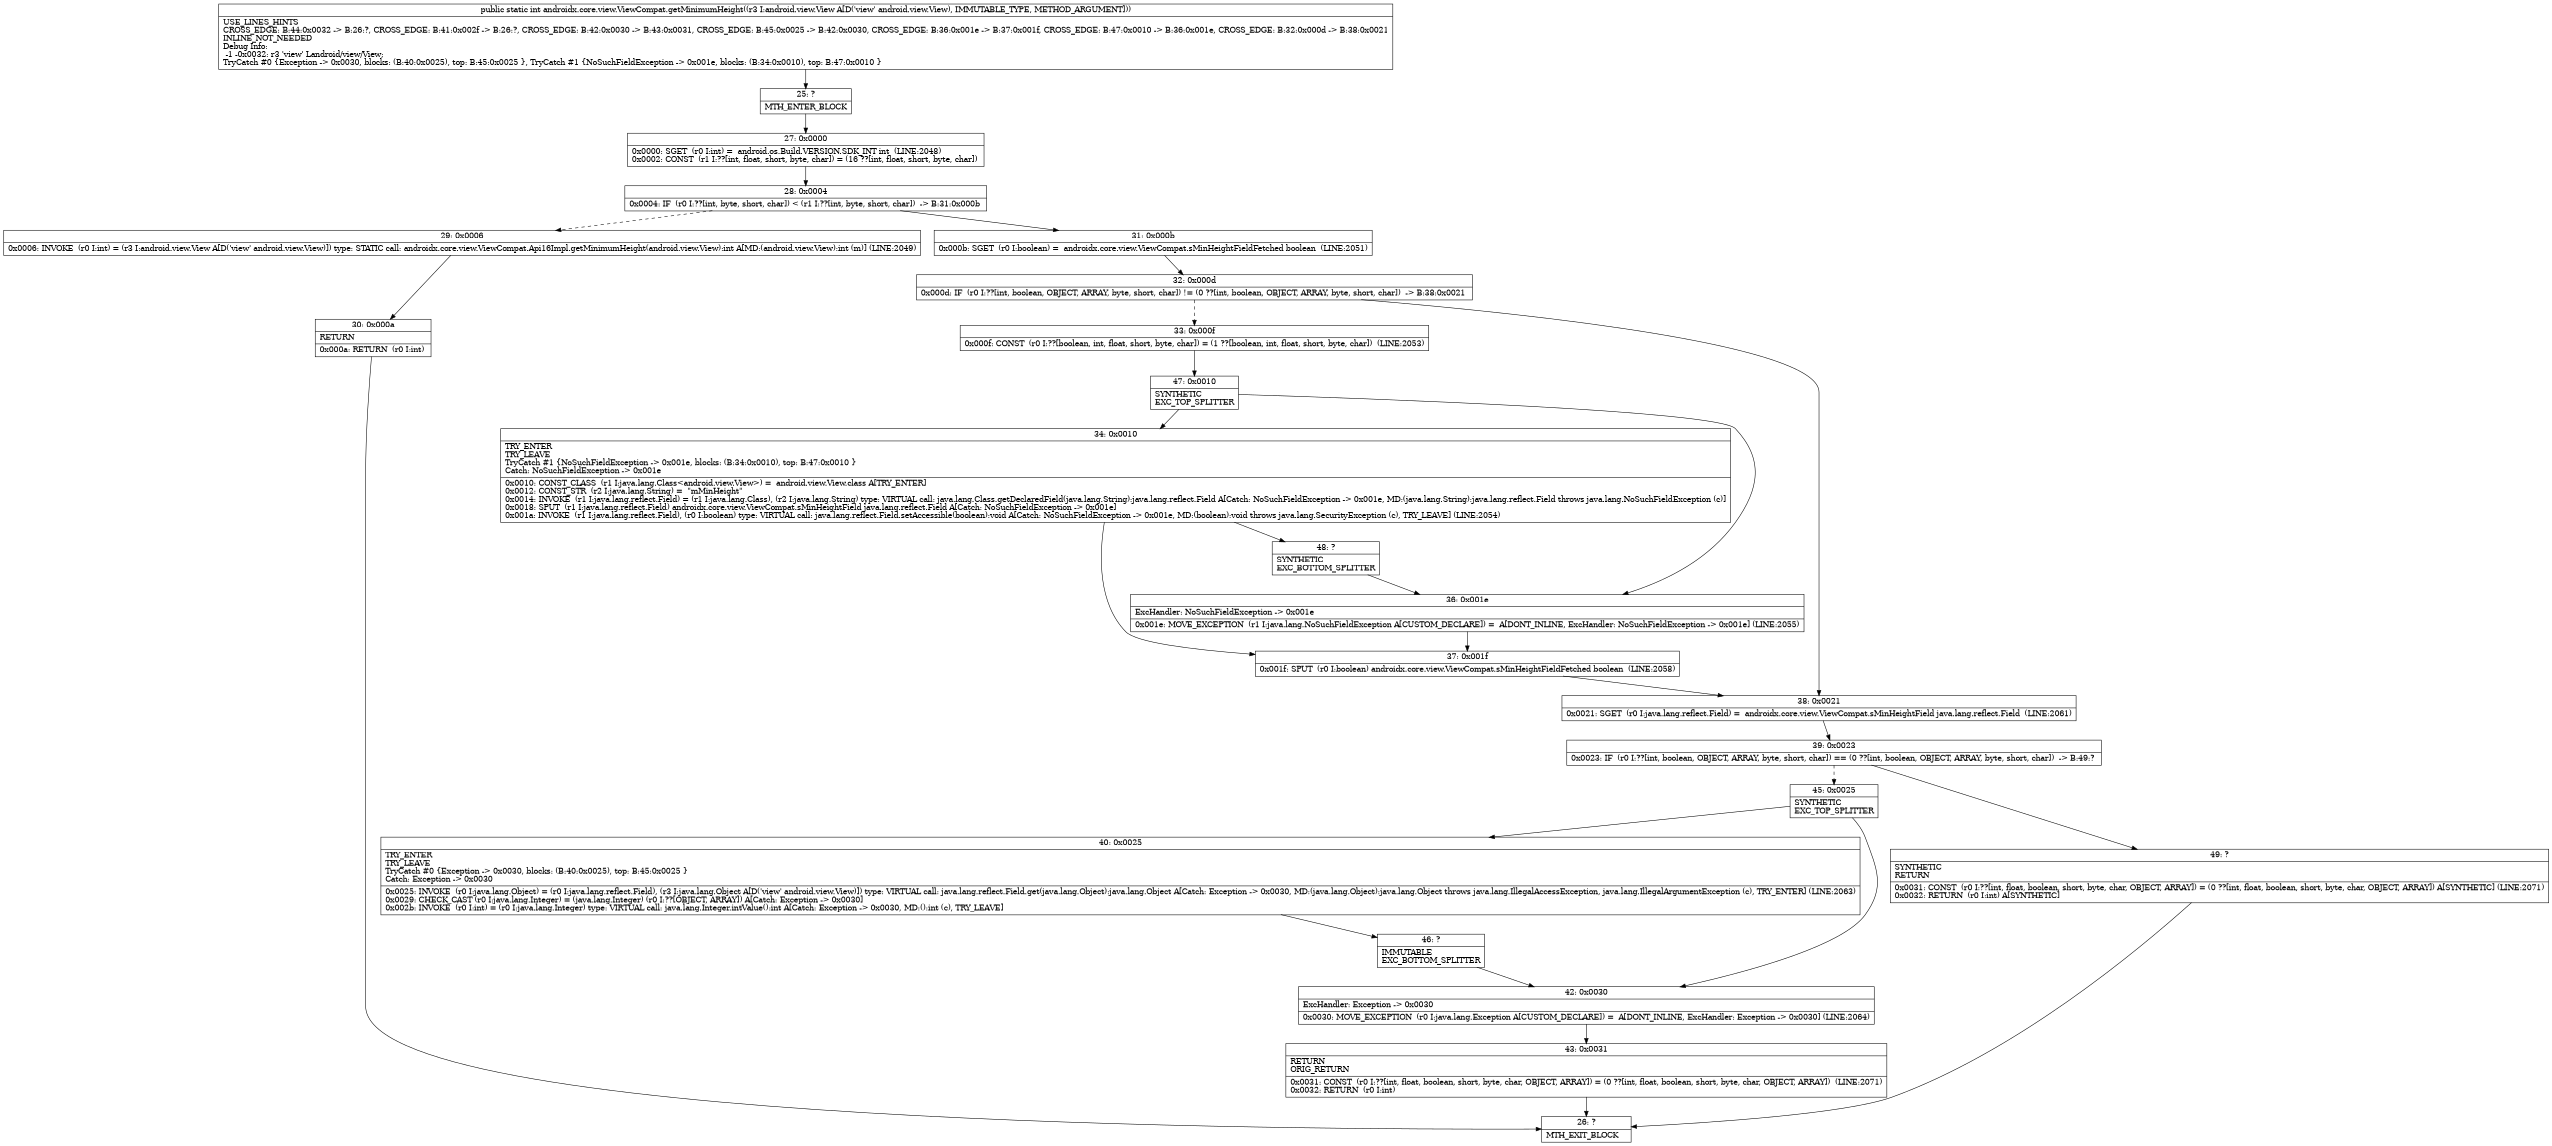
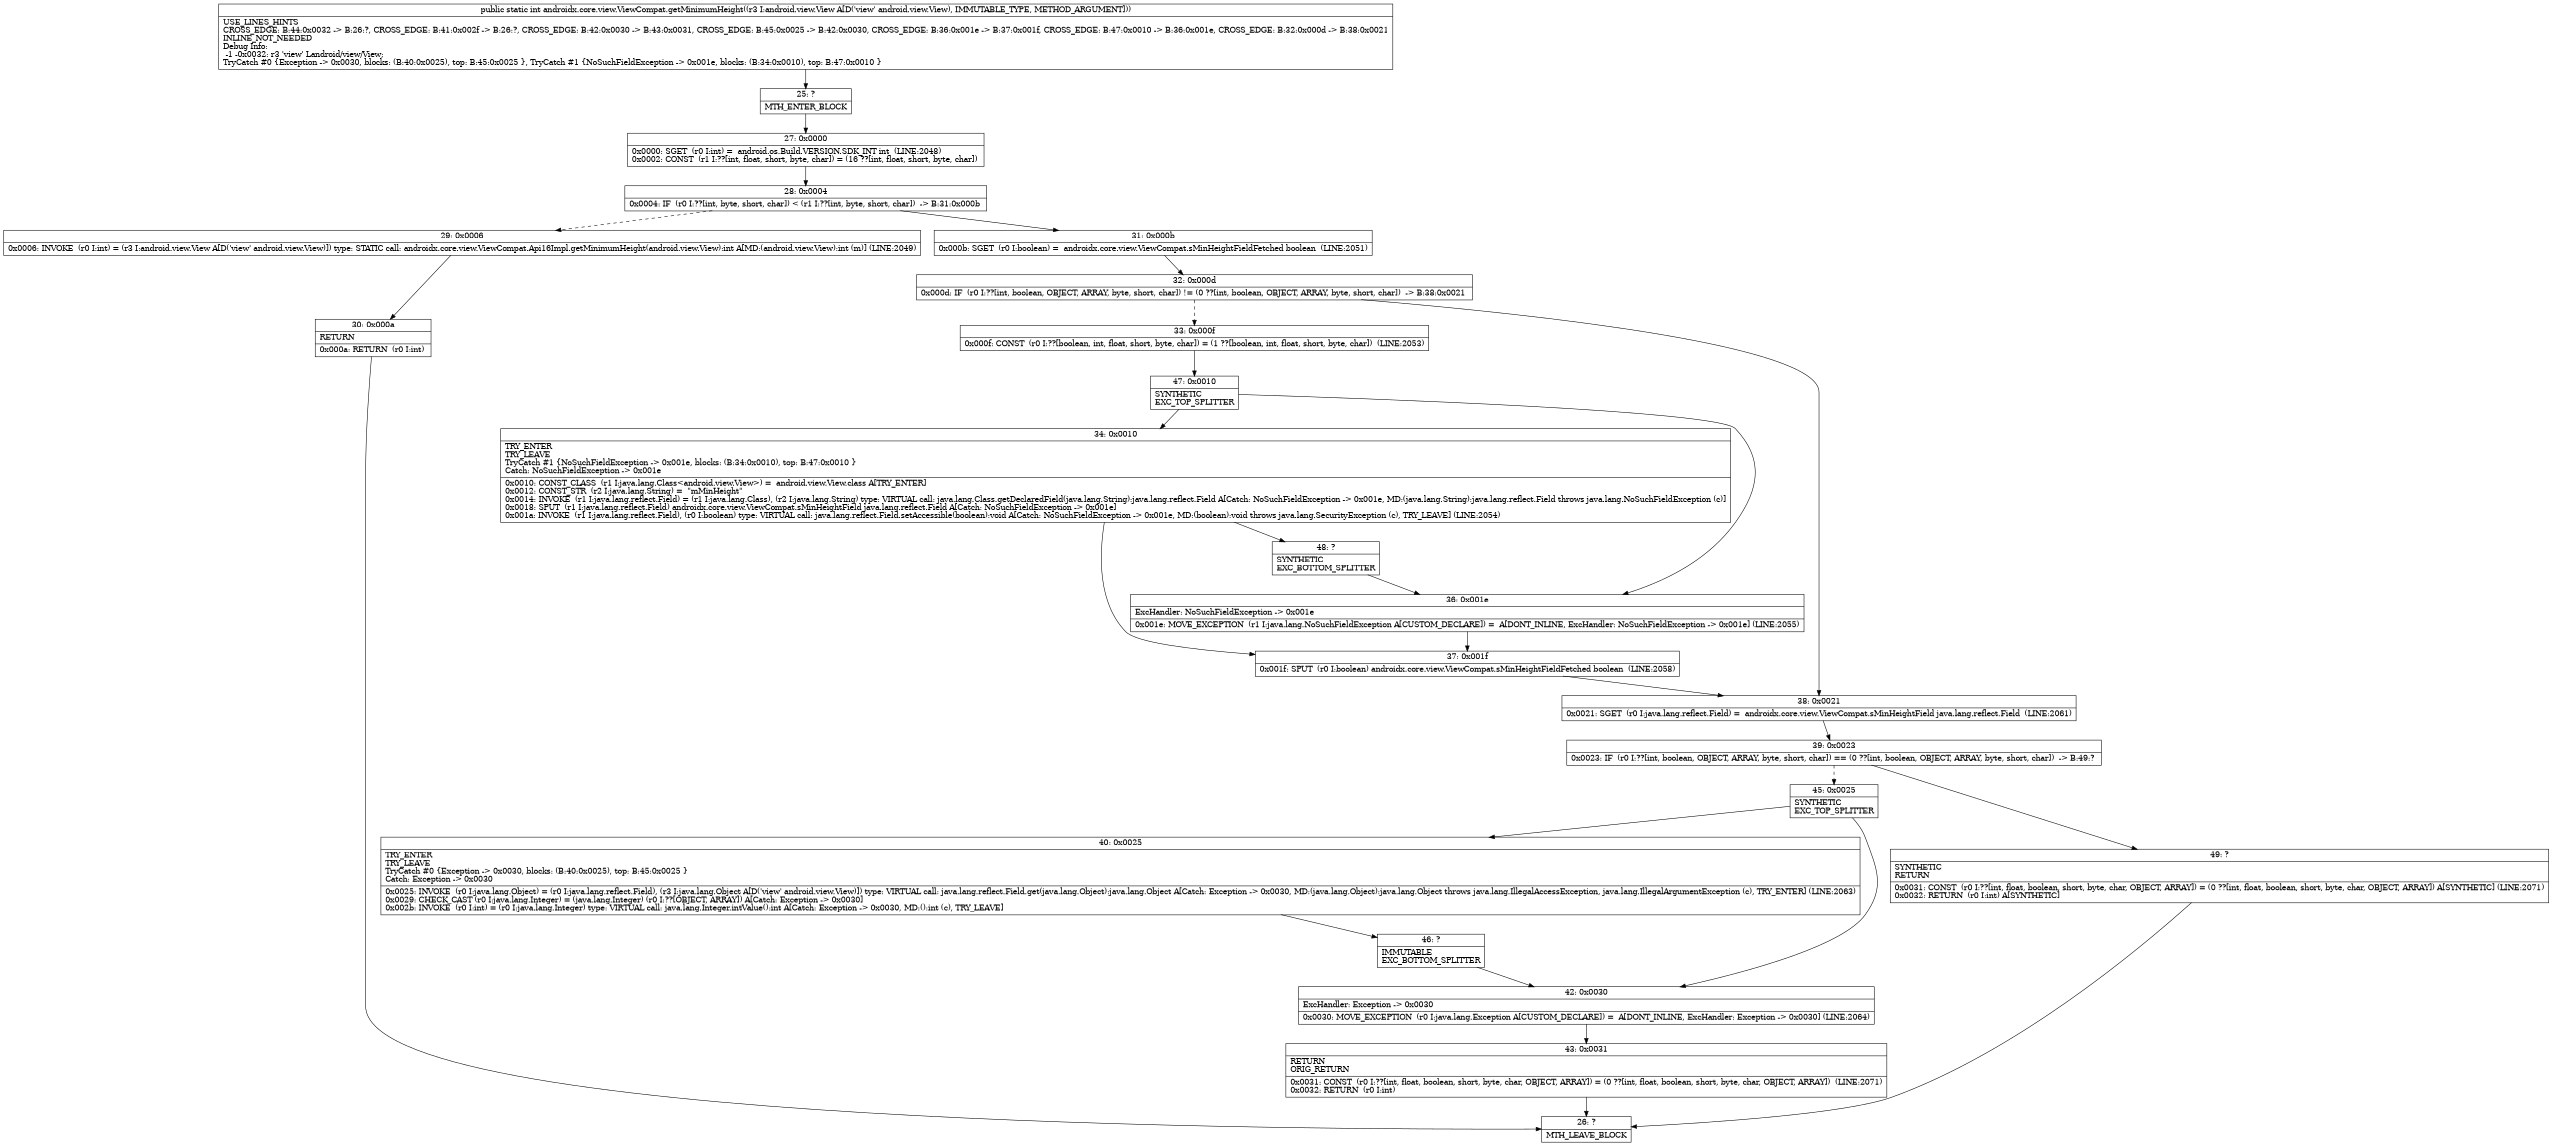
(1582, 1135) -> (1586, 1135)
